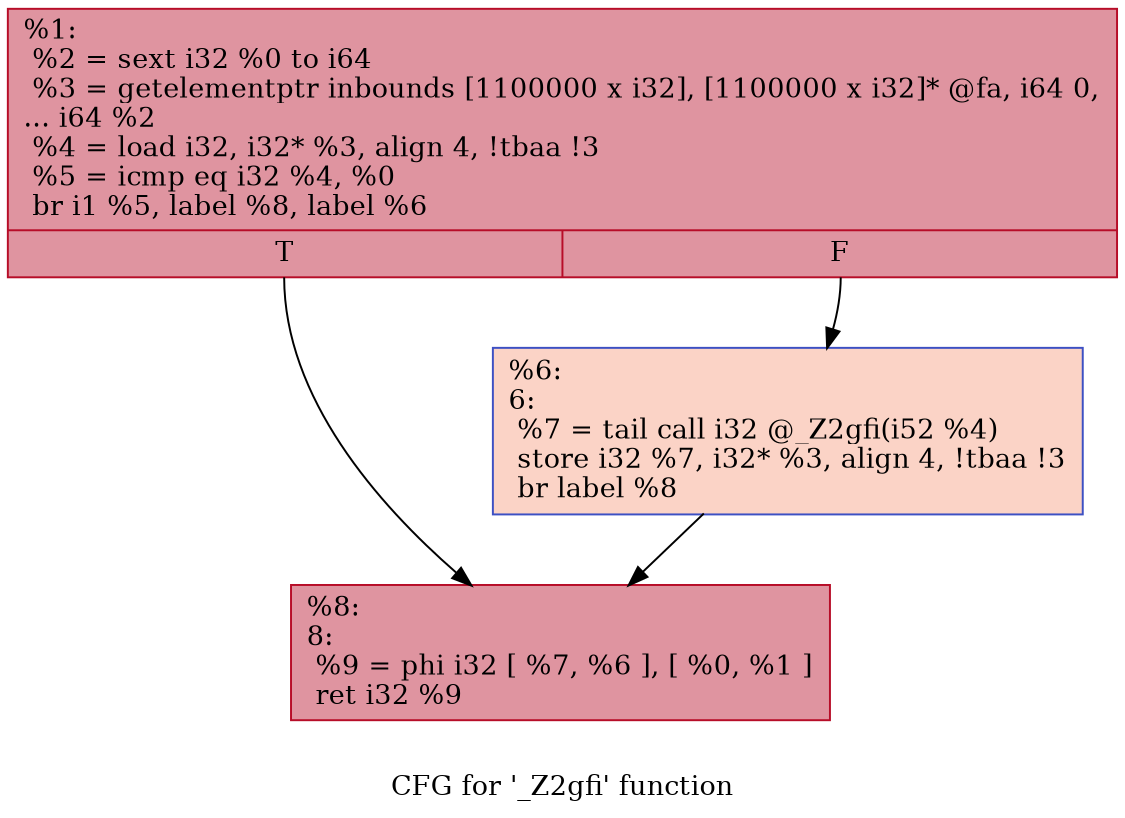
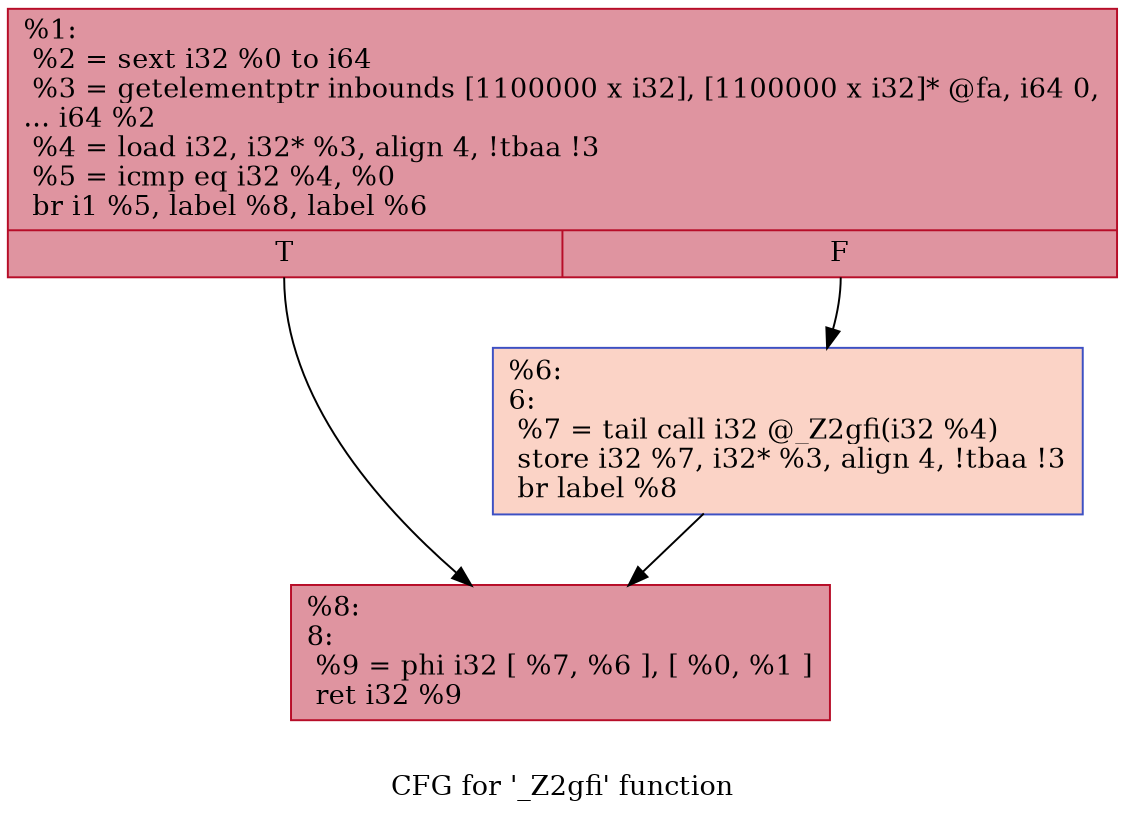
(754, 430) -> (754, 430)
